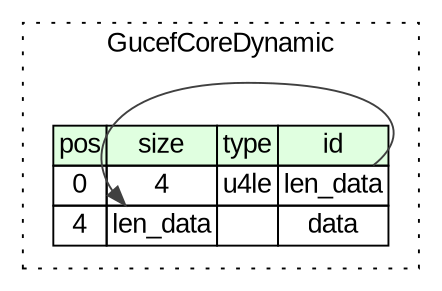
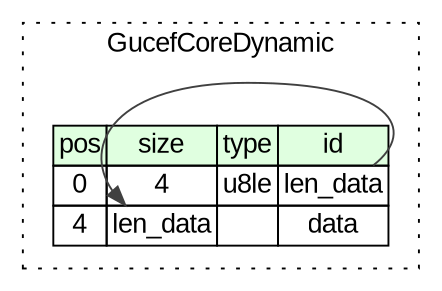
(248, 185) -> (248, 185)
